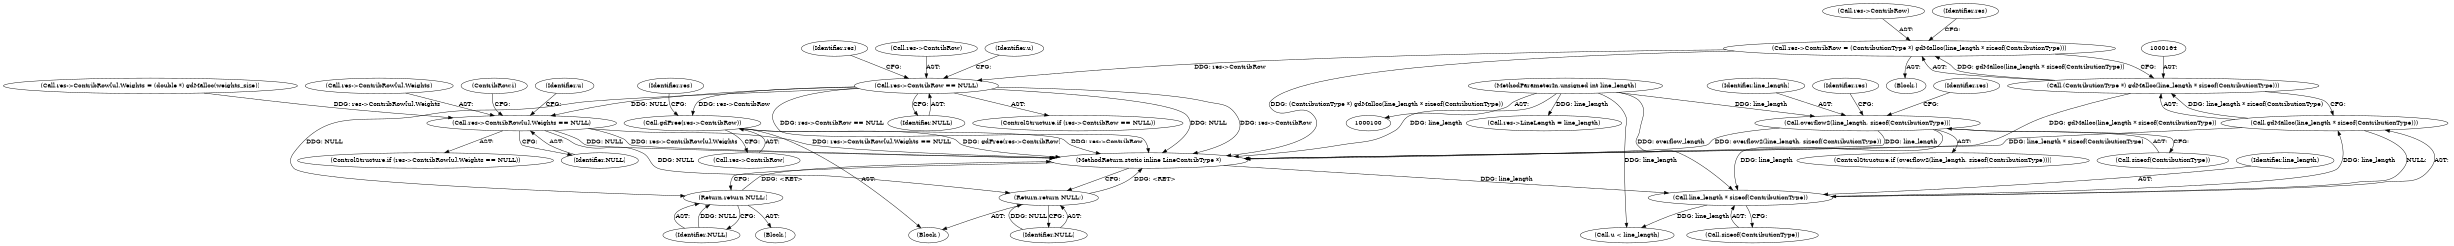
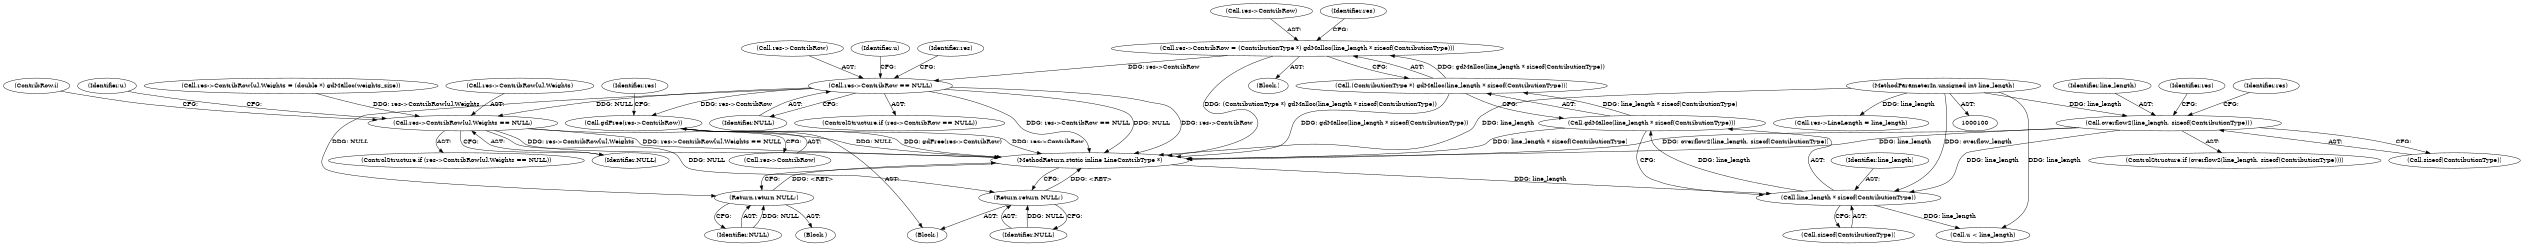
(2164, 48) -> none
(2418, 161) -> (1649, 161)
